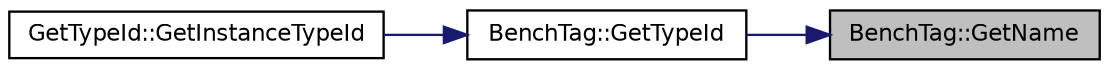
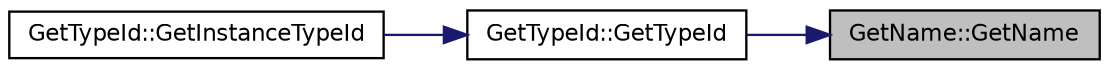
(607, 35) -> (607, 35)
(965, 35) -> (965, 35)
